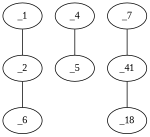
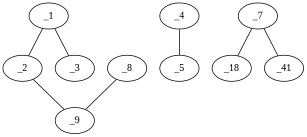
none -> (75, 68)
none -> (127, 68)
(127, 95) -> (245, 42)
(23, 121) -> (75, 121)
